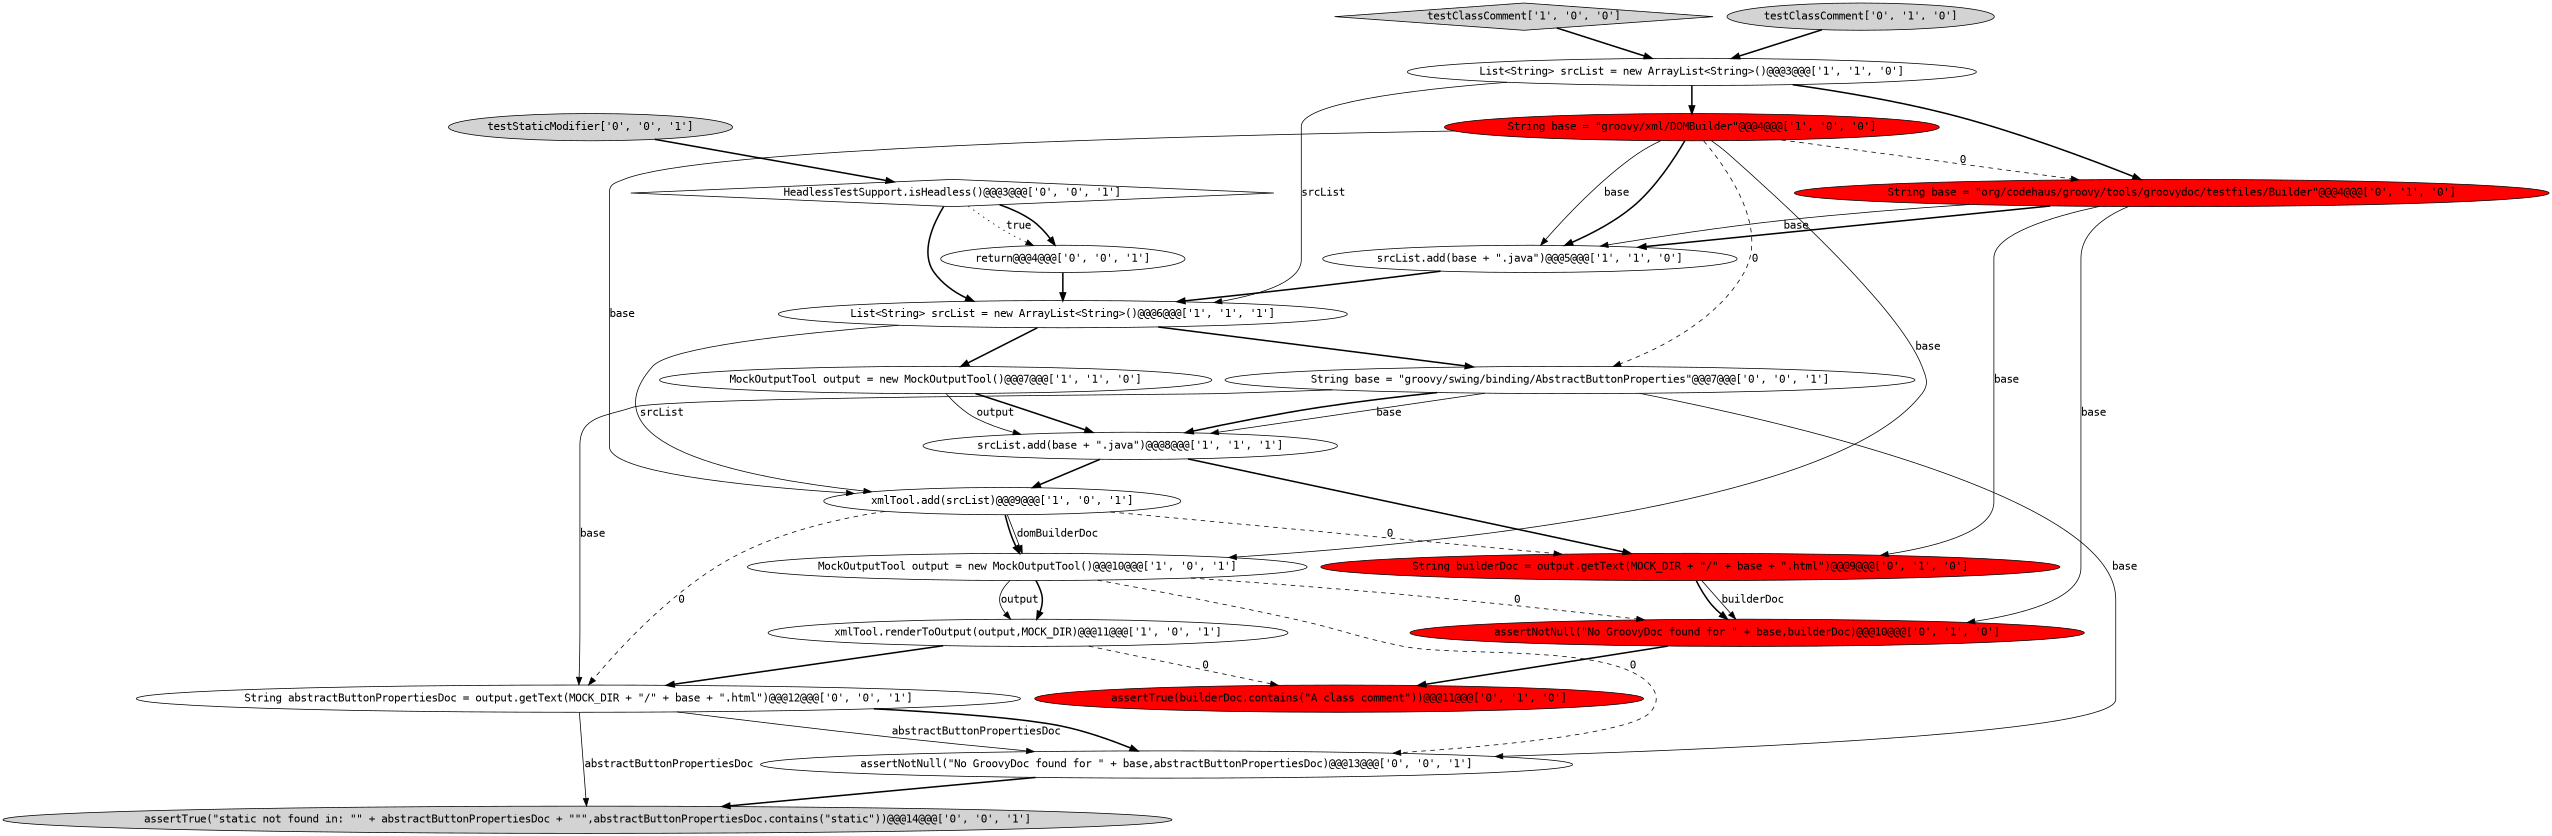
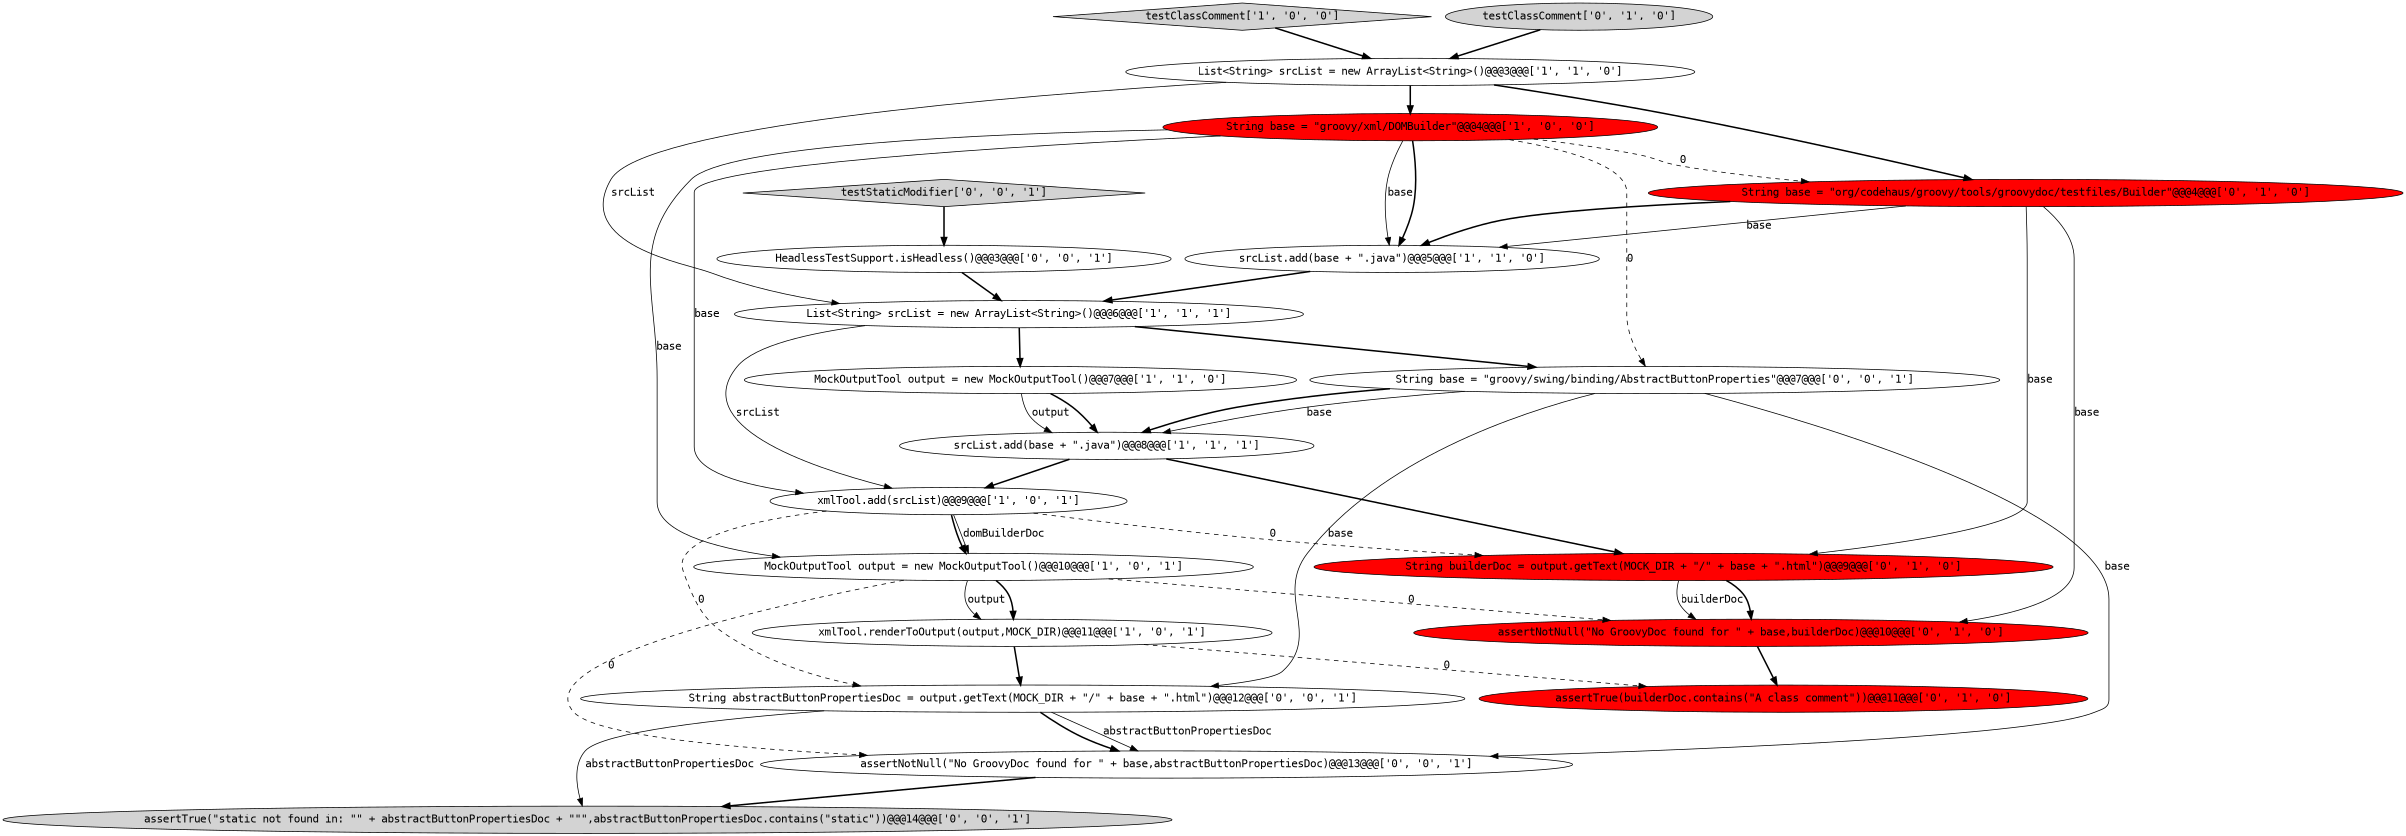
(591, 127) -> (944, 193)
(952, 193) -> (944, 259)
(1063, 259) -> none
